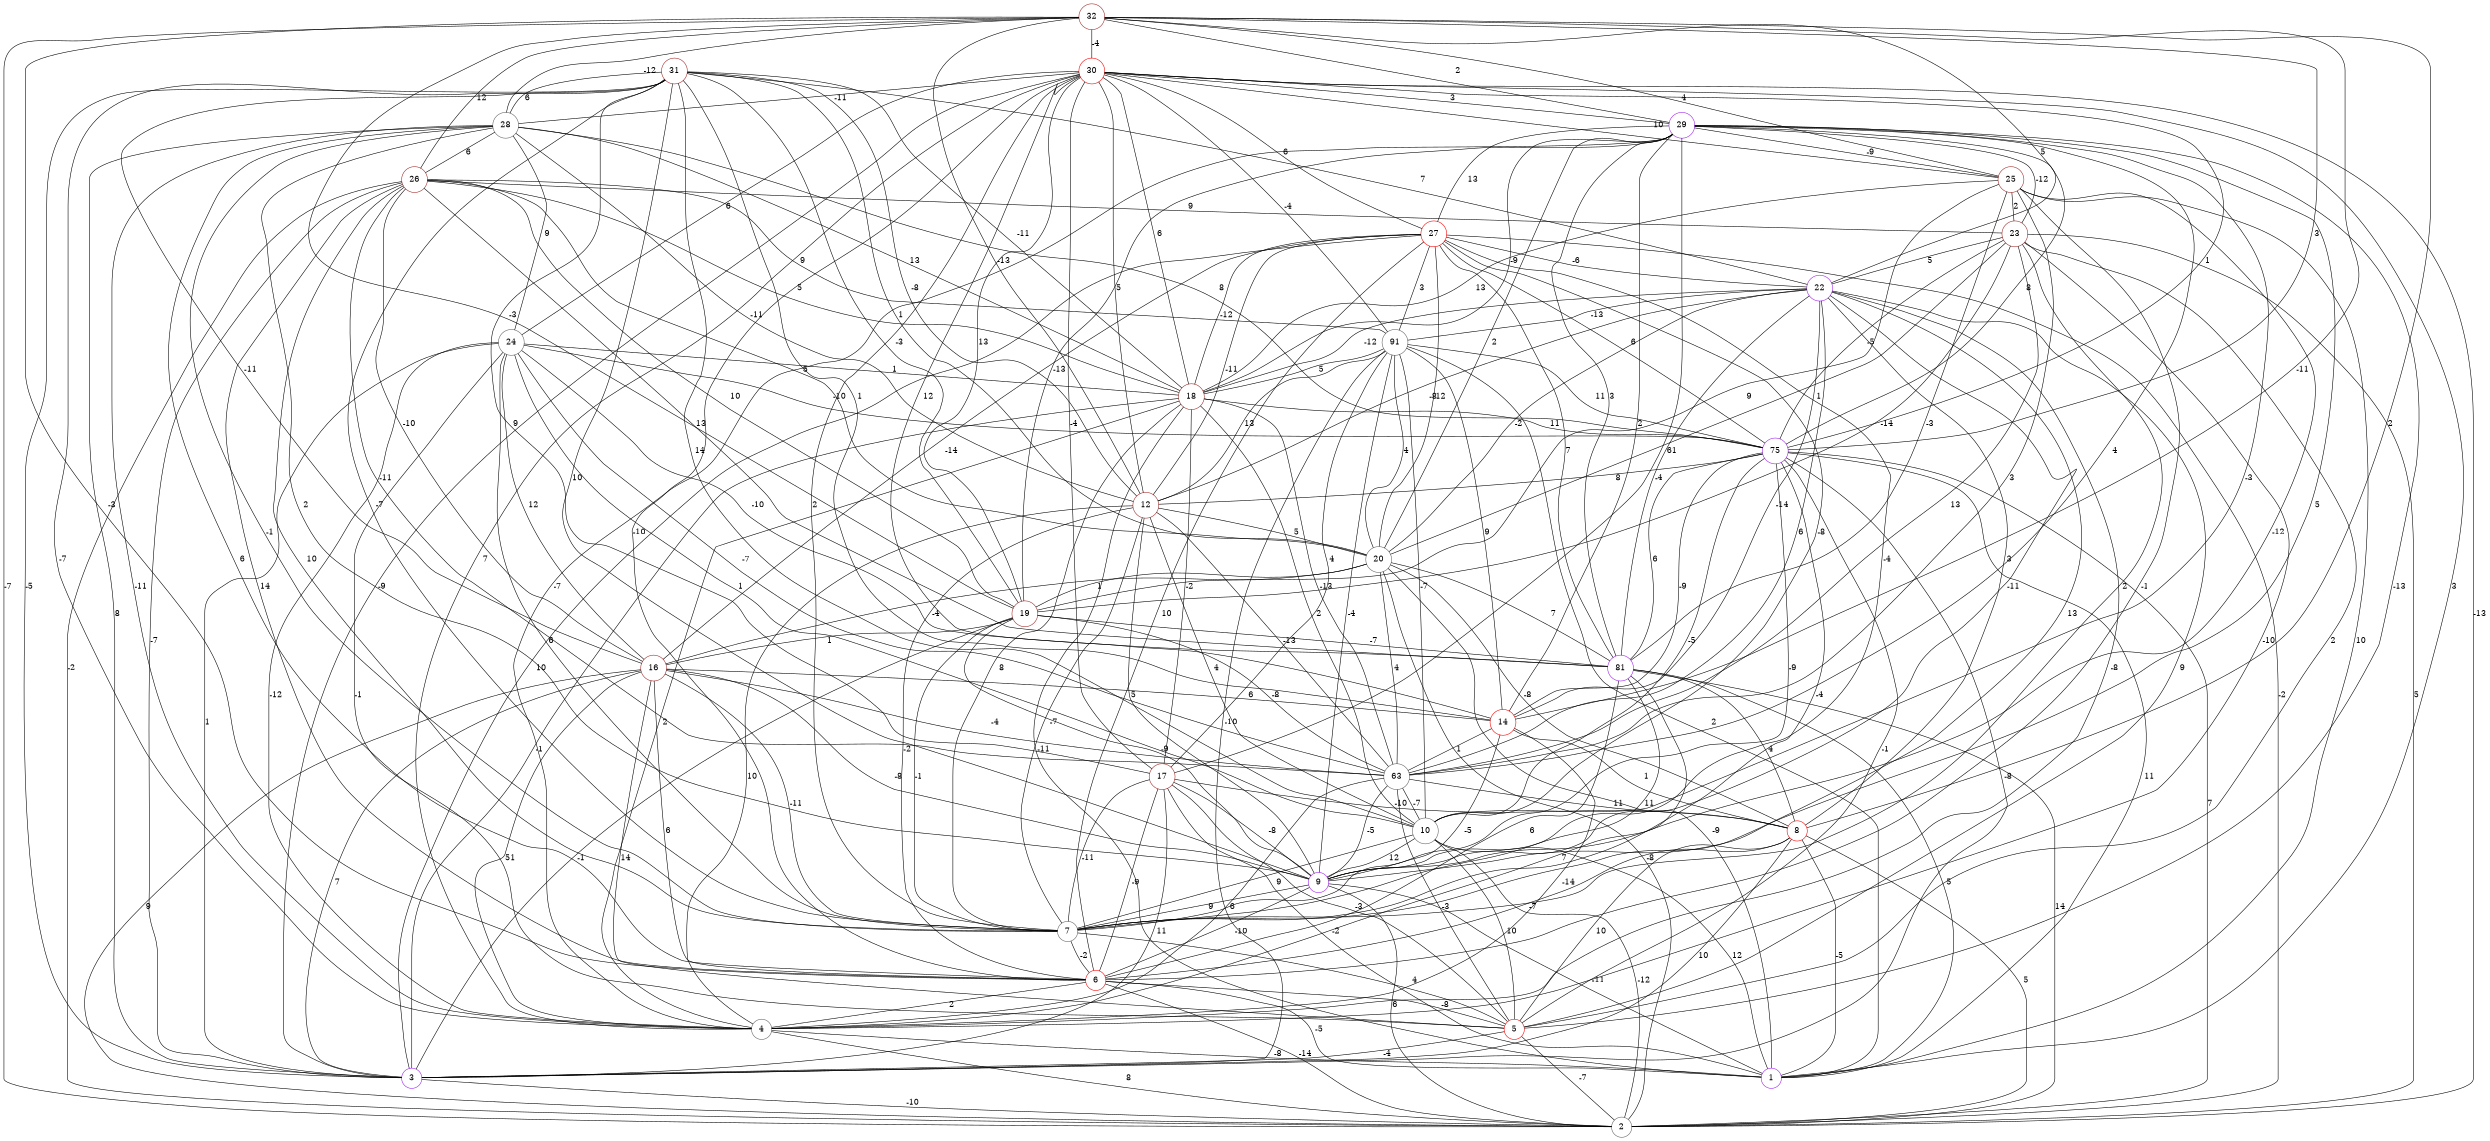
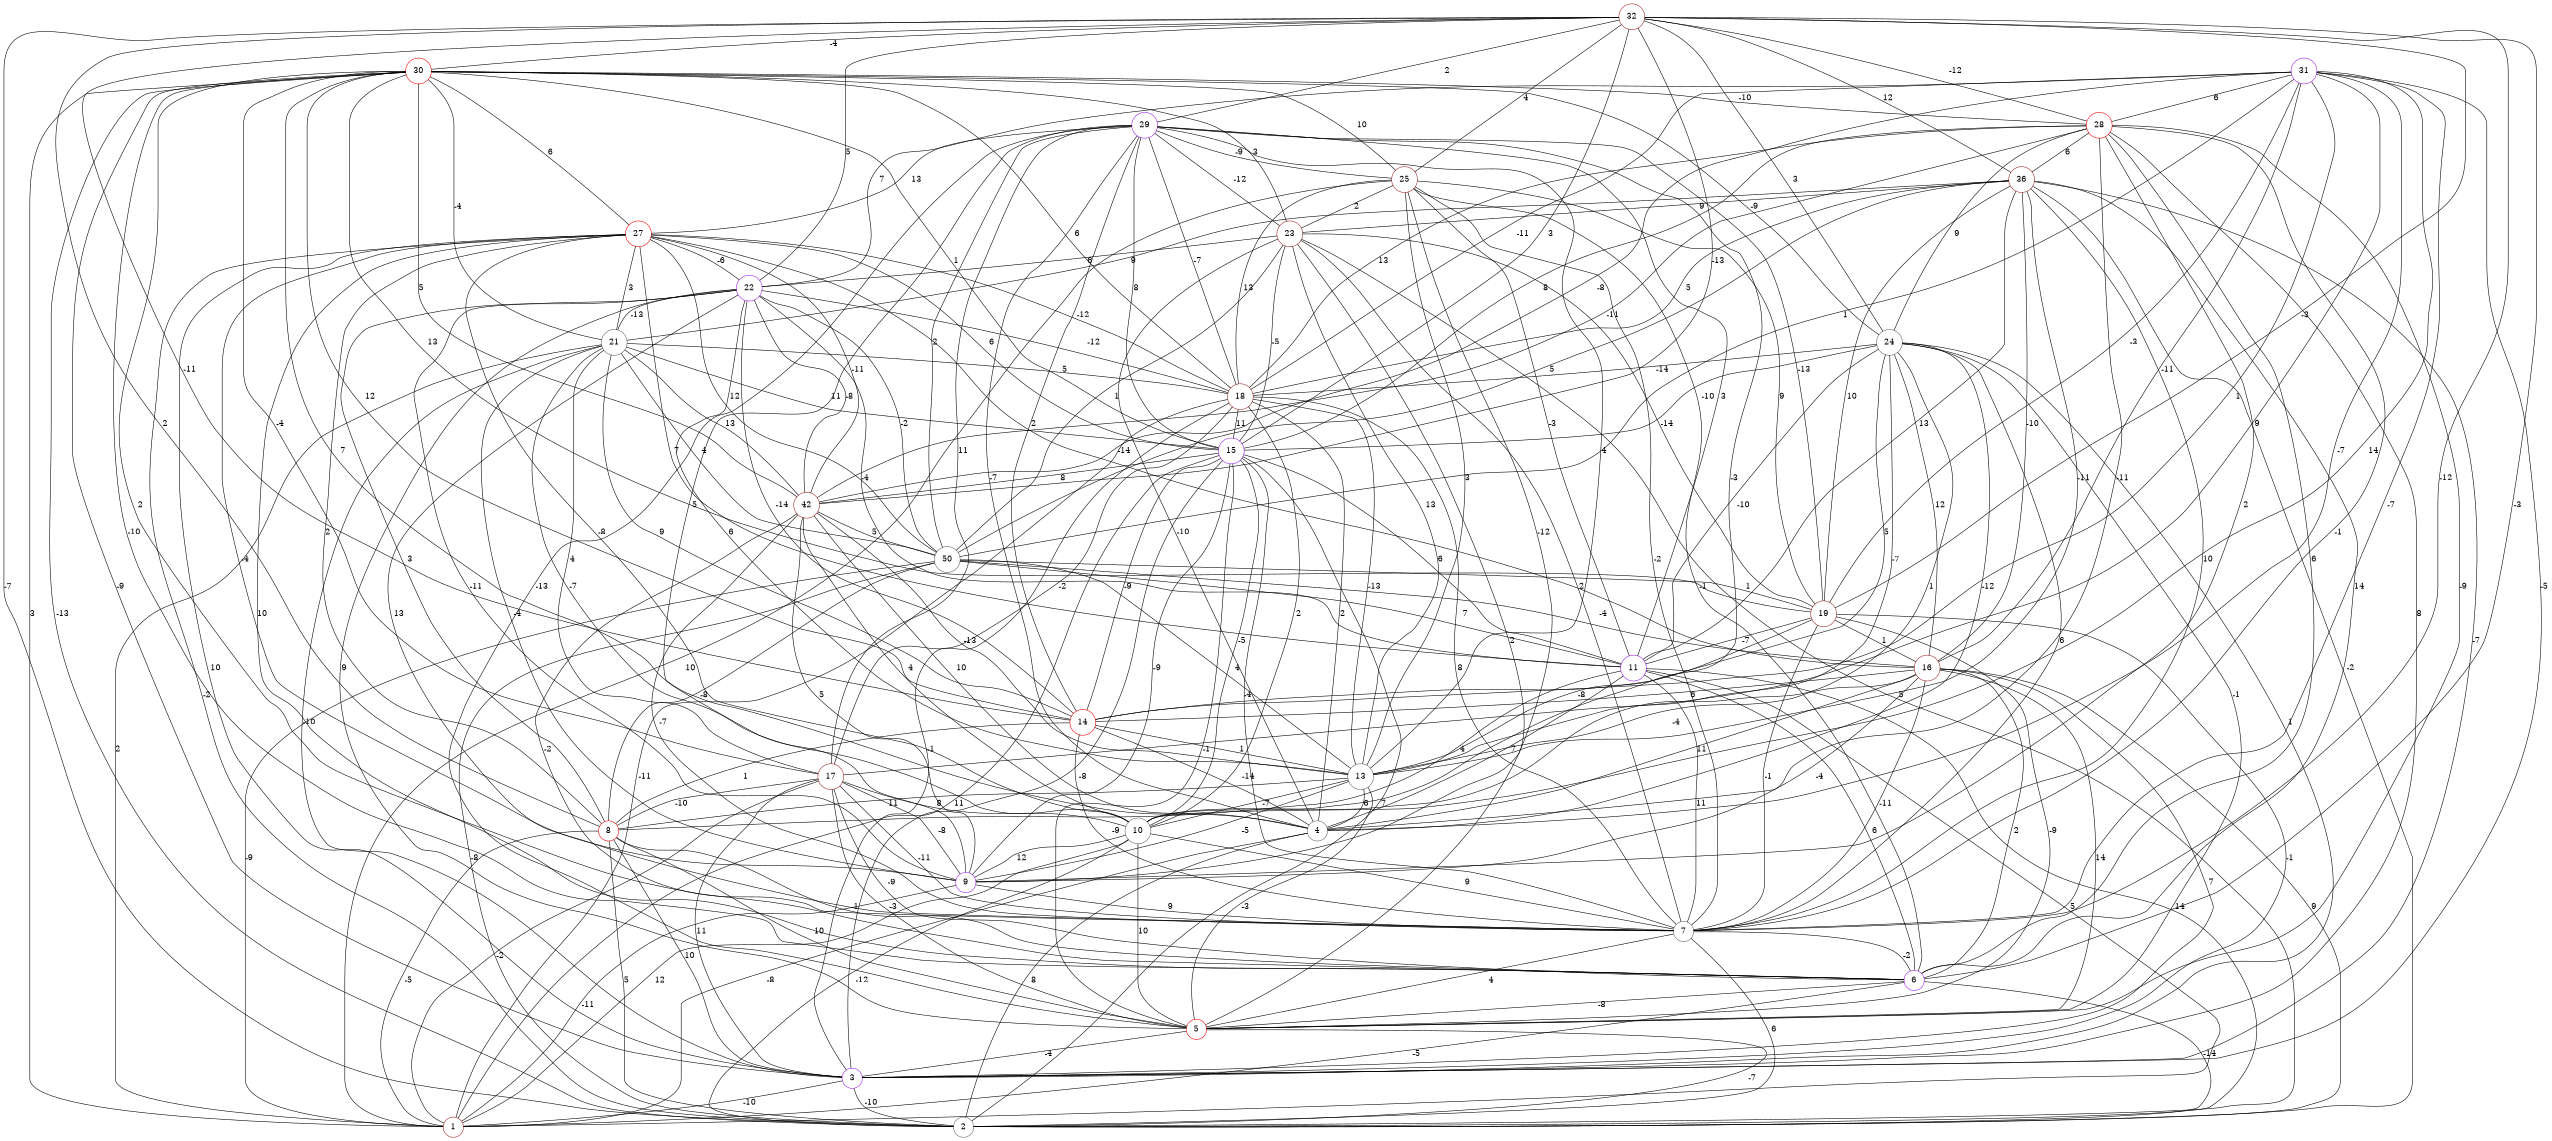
(674, 71) -> (2304, 71)
(1387, 96) -> (886, 84)
(841, 98) -> (1745, 98)
(506, 125) -> (2099, 125)
none -> (1775, 165)
(415, 180) -> (2022, 180)
(728, 207) -> (1754, 207)
(1514, 261) -> (1198, 261)
(1930, 261) -> (1090, 261)
none -> (2507, 274)
(1395, 342) -> (614, 342)
(895, 370) -> (1662, 370)
(1672, 451) -> (963, 451)
(1775, 451) -> (1231, 451)
none -> (328, 497)
none -> (1650, 499)
(1146, 505) -> (807, 505)
(1379, 560) -> (947, 560)
(711, 640) -> none
none -> (1742, 655)
(1621, 668) -> (1634, 668)
(1115, 742) -> (1846, 1003)
(898, 777) -> (1820, 777)
(1397, 777) -> (1361, 777)
none -> (983, 813)
(668, 831) -> (2017, 831)
(1468, 831) -> (1116, 831)
(510, 858) -> (1702, 749)
(1786, 890) -> none
(1533, 907) -> (855, 907)
(1208, 933) -> none
none -> (2267, 943)
(1096, 980) -> (1914, 980)
(929, 1005) -> none
(1404, 1053) -> (1508, 1111)
(1771, 1078) -> (453, 1127)
none -> (720, 1103)
